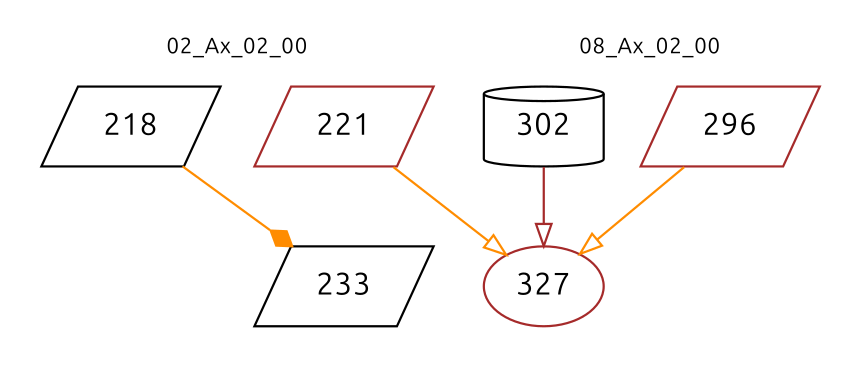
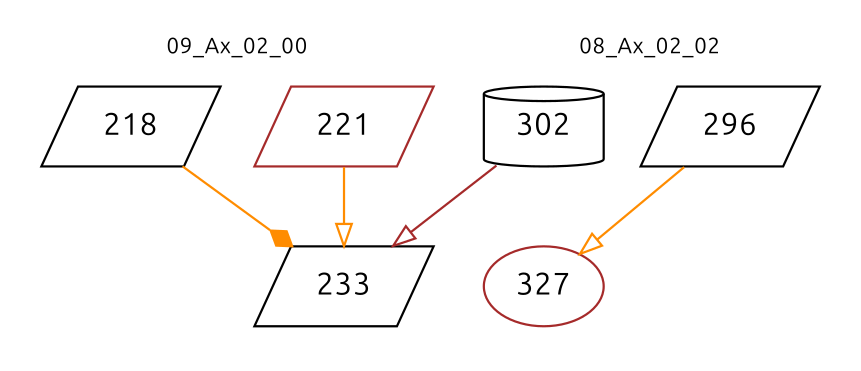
(237, 48) -> (237, 48)
(650, 48) -> (650, 48)
(730, 127) -> (730, 127)
(544, 196) -> (434, 214)
(434, 199) -> (344, 196)
